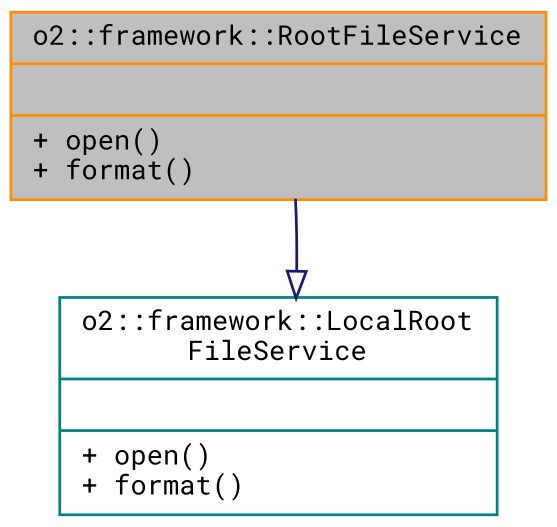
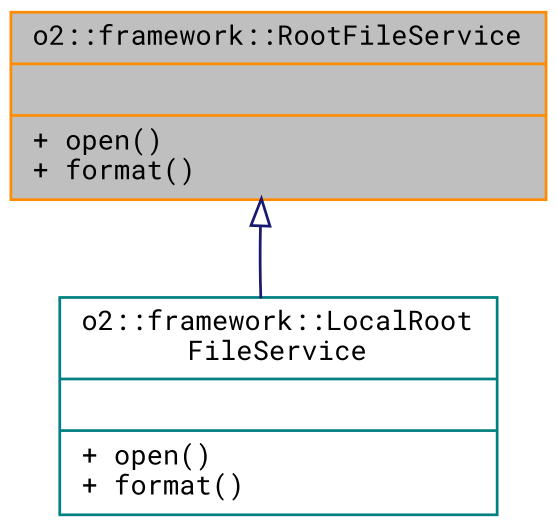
(297, 235) -> (260, 262)
